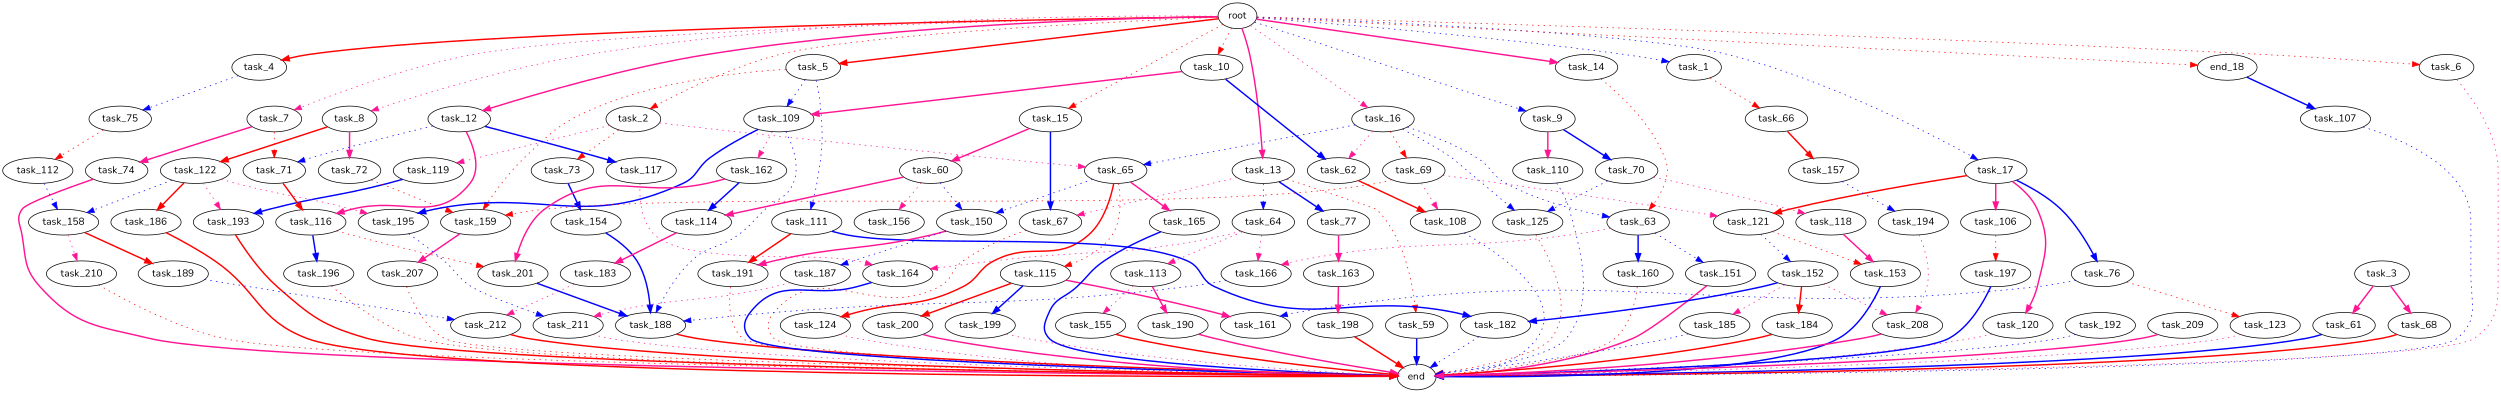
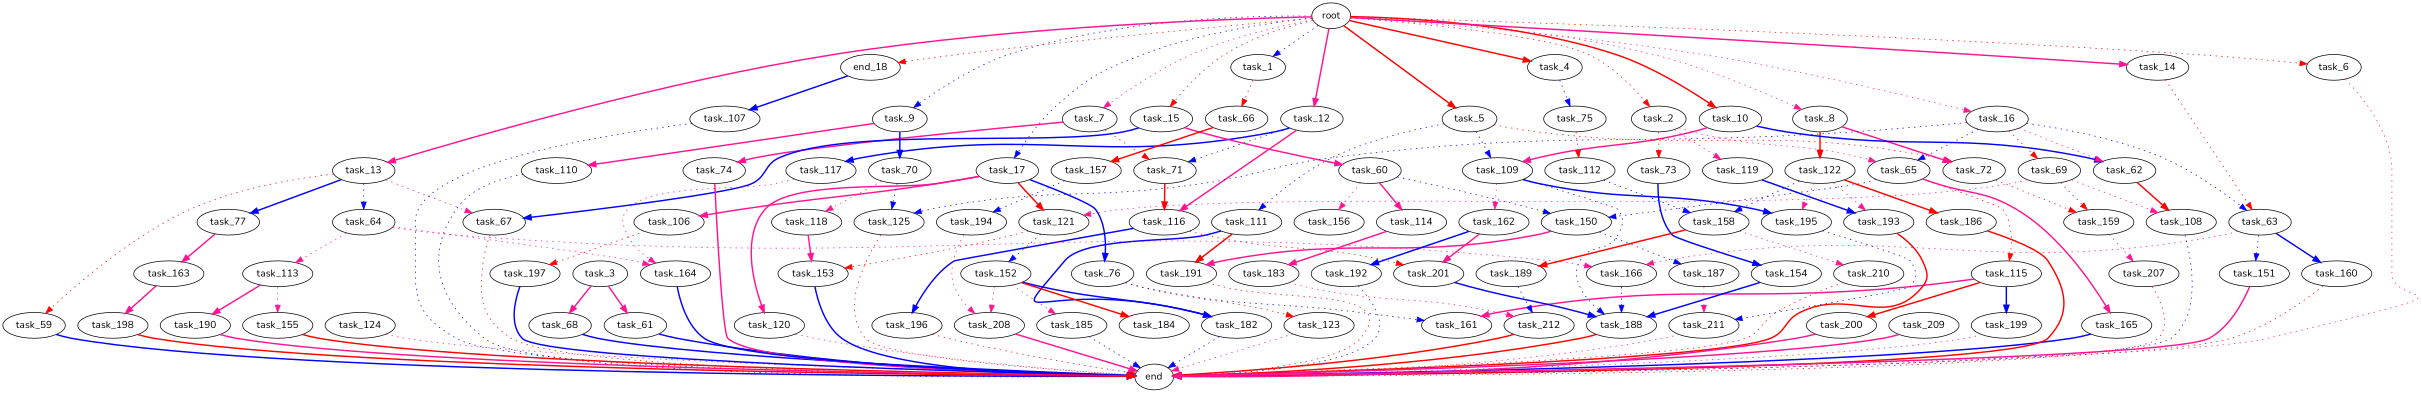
(1226, 38) -> (1582, 45)
(618, 99) -> (1788, 141)
(727, 194) -> (1437, 242)
(442, 246) -> (2118, 244)
(1008, 255) -> none
(2136, 360) -> (745, 355)
(1608, 361) -> none
